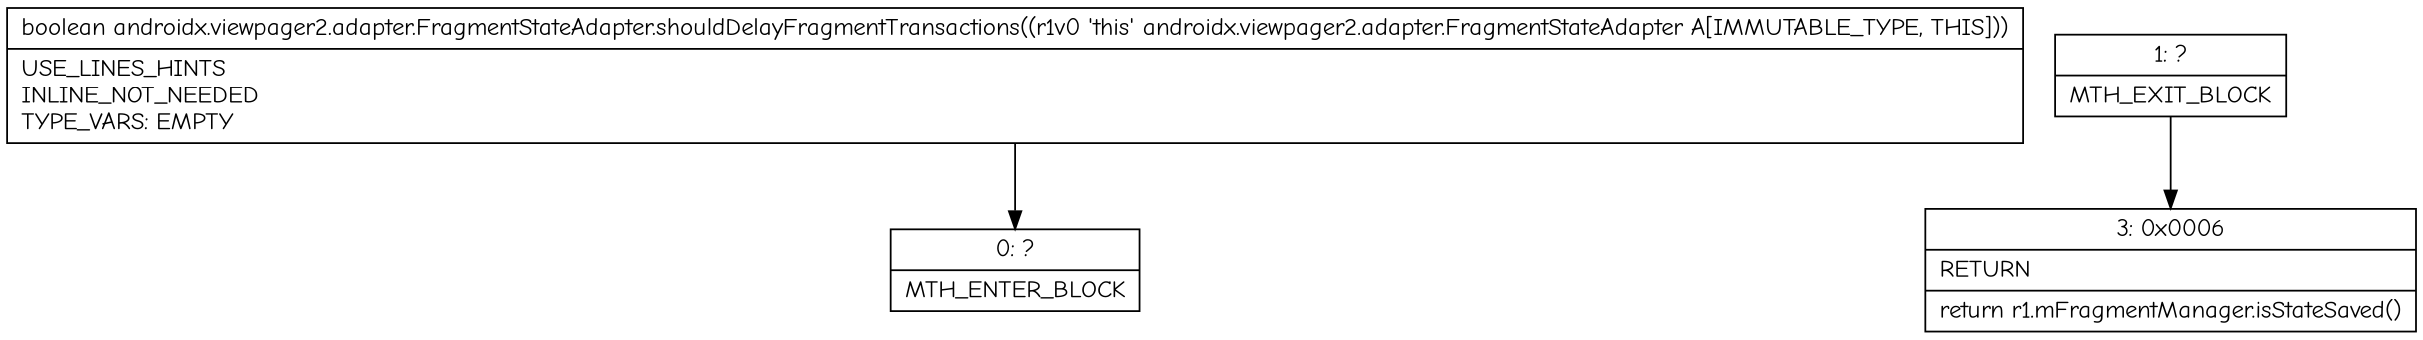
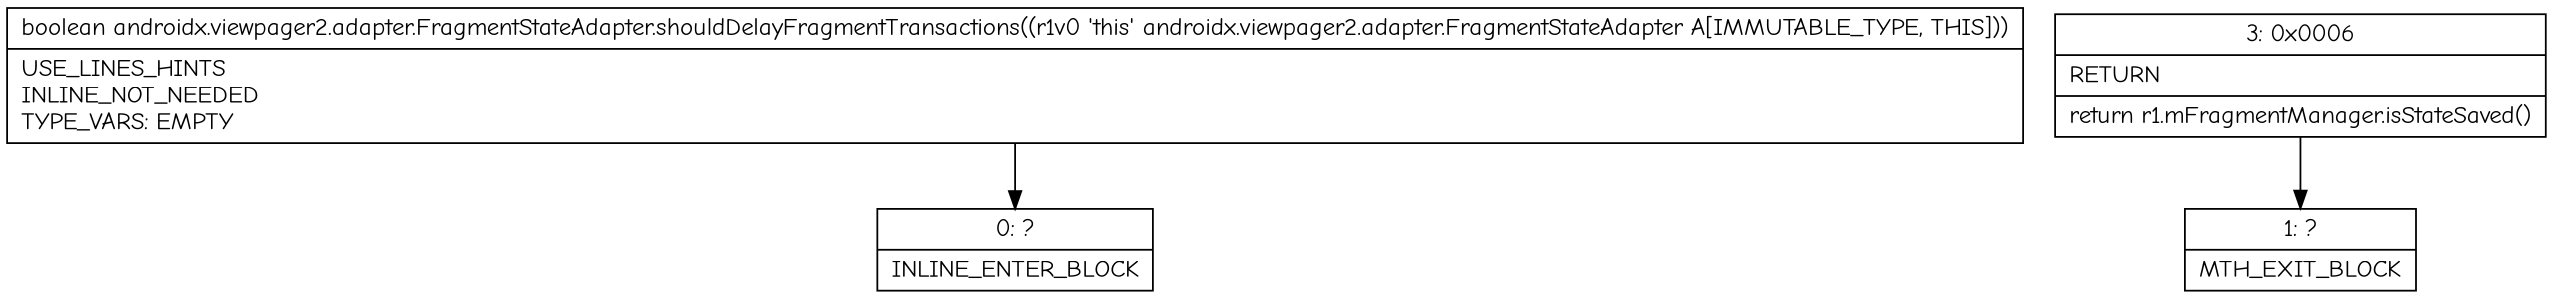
(2171, 153) -> (2300, 164)
(1015, 290) -> (1015, 269)
